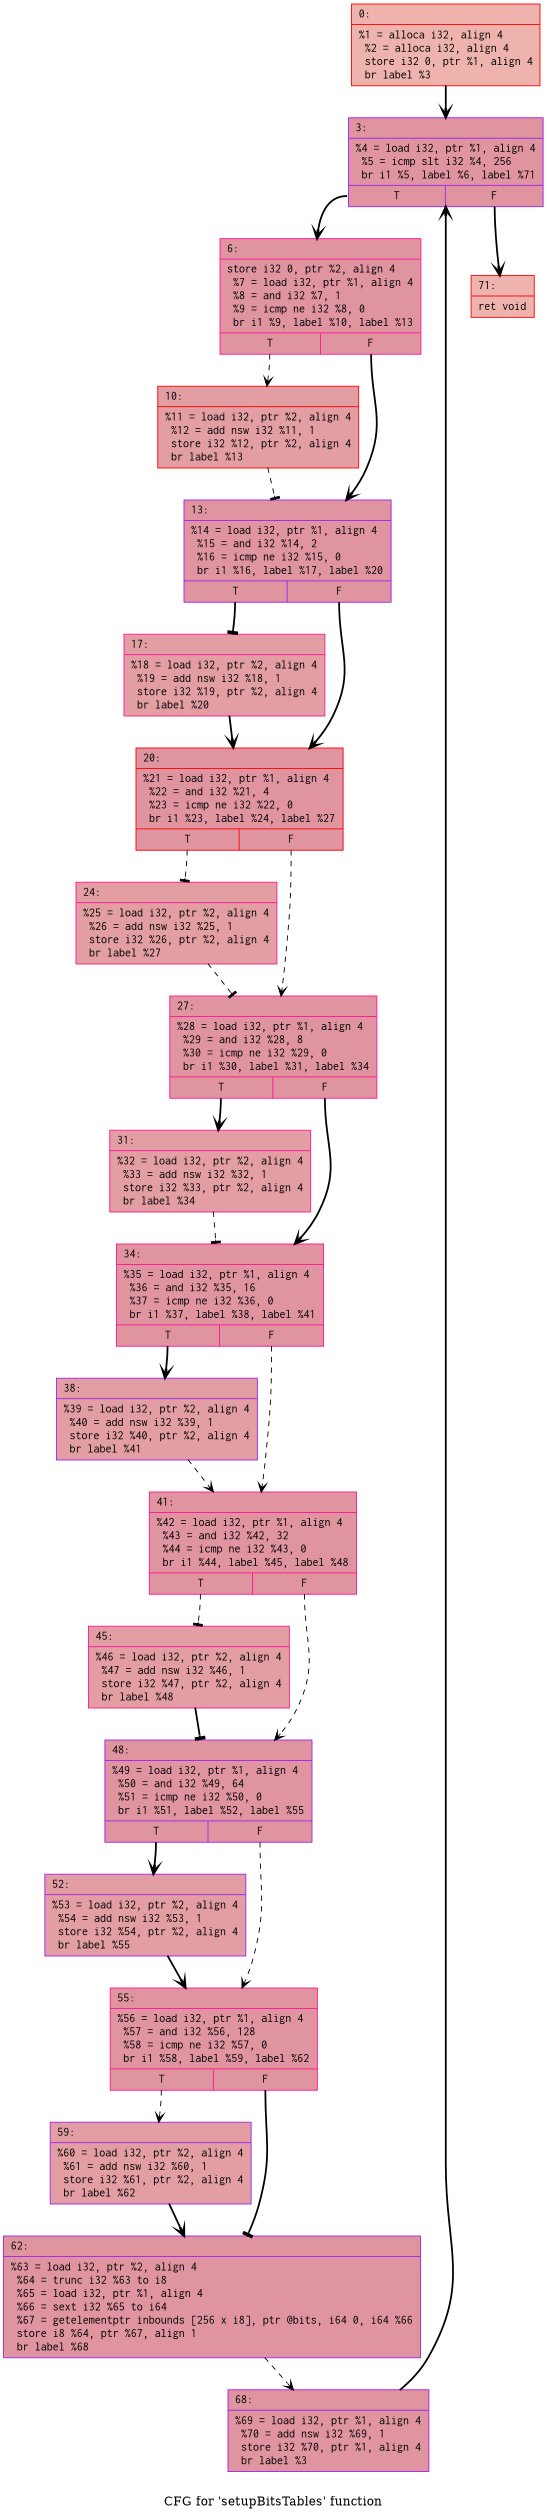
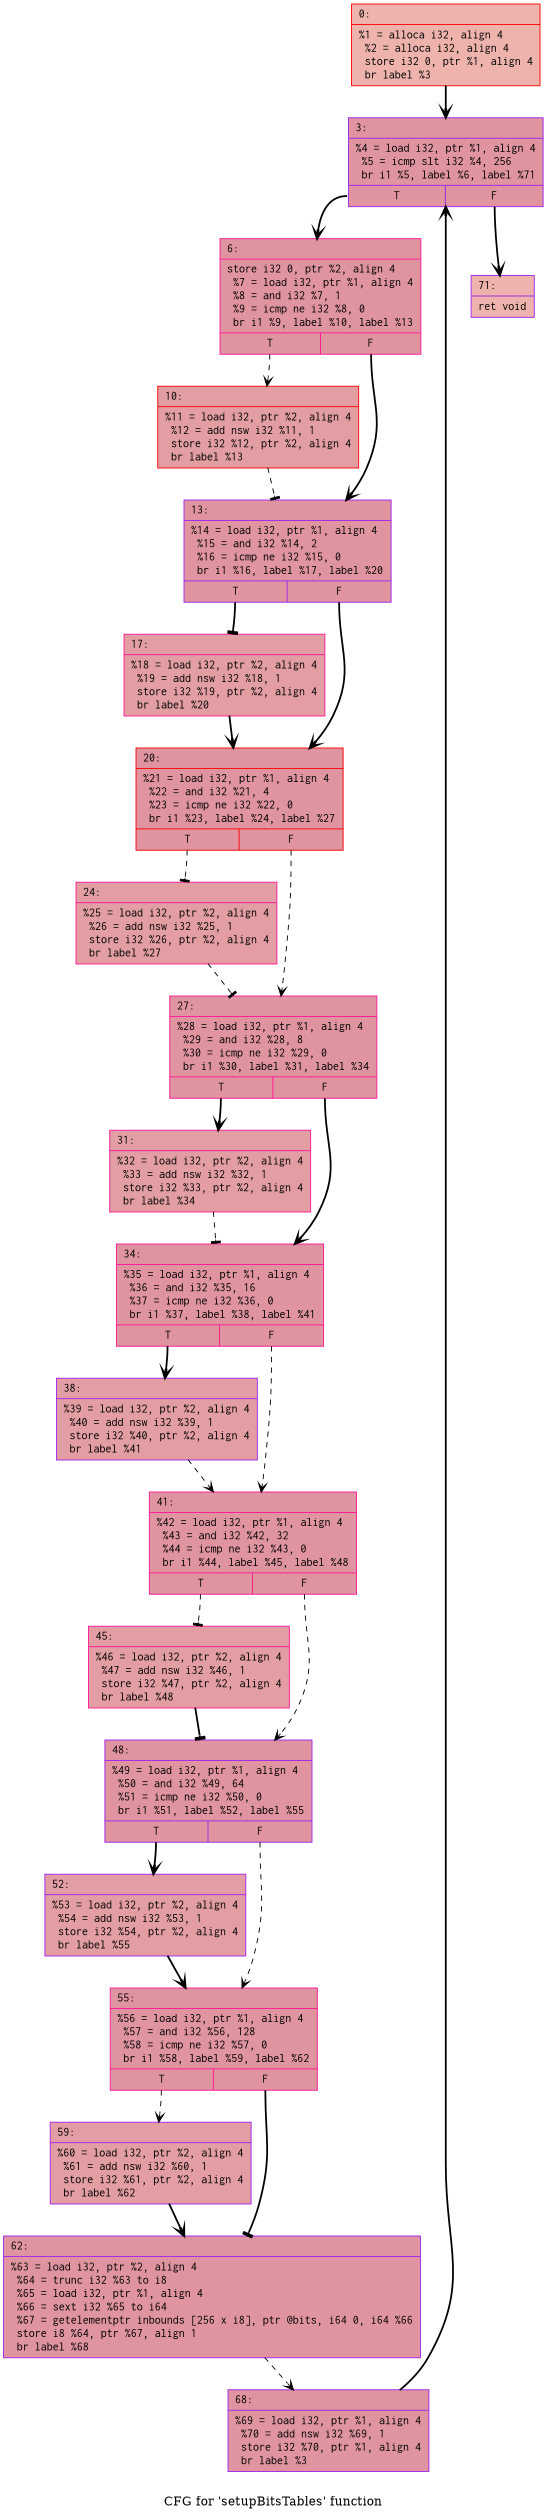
(503, 296) -> (503, 296)
